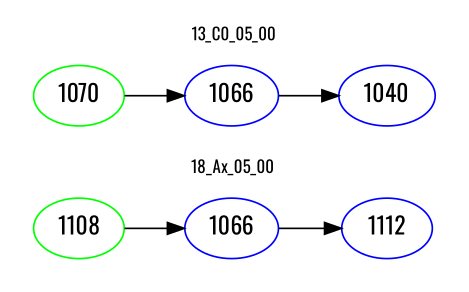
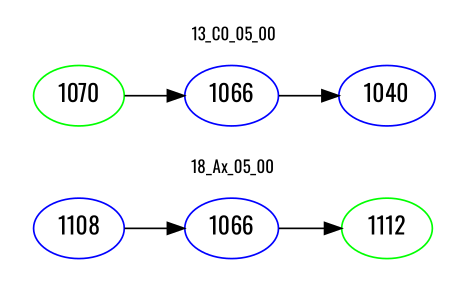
(79, 228) -> (79, 228)
(387, 228) -> (387, 228)
